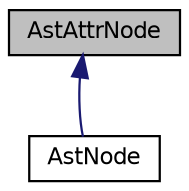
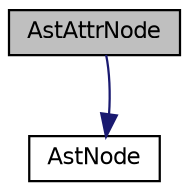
(80, 107) -> (109, 85)
